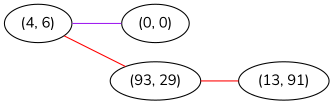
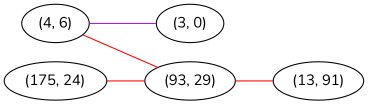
(155, 23) -> (190, 23)
none -> (55, 81)
